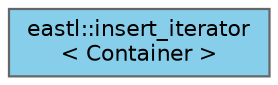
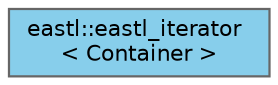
(139, 43) -> (139, 43)
